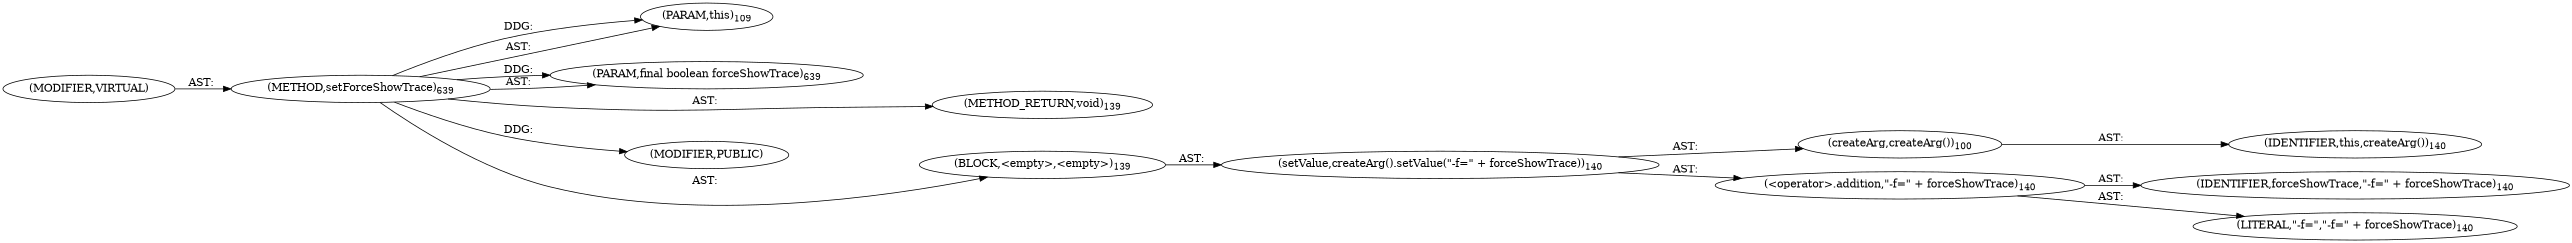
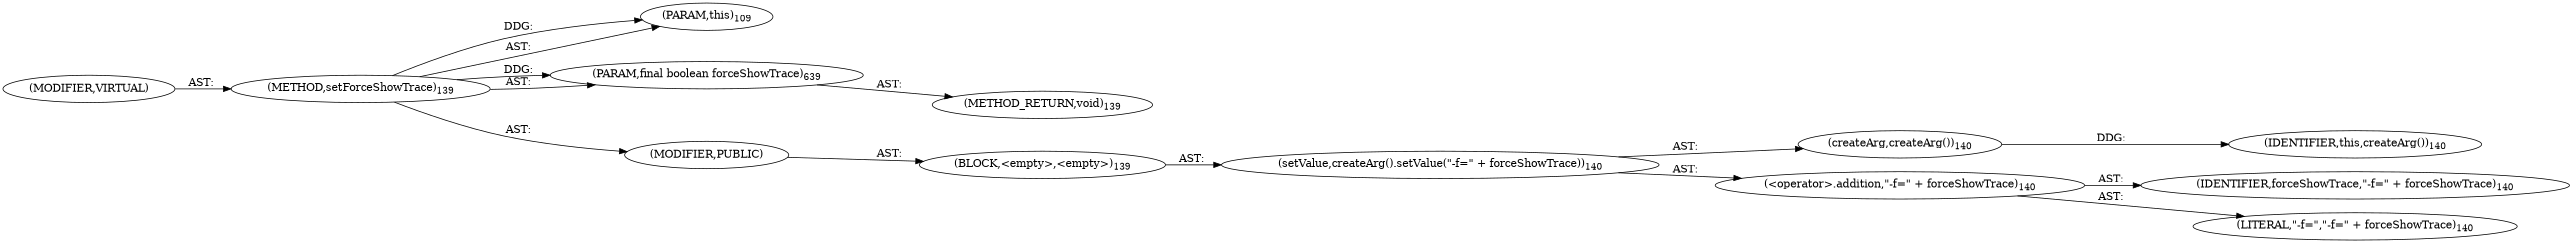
(445, 88) -> (445, 88)
(686, 110) -> (881, 91)
(520, 130) -> (520, 130)
(2113, 139) -> (2113, 139)
(1963, 143) -> (1963, 143)
(670, 204) -> (852, 159)
